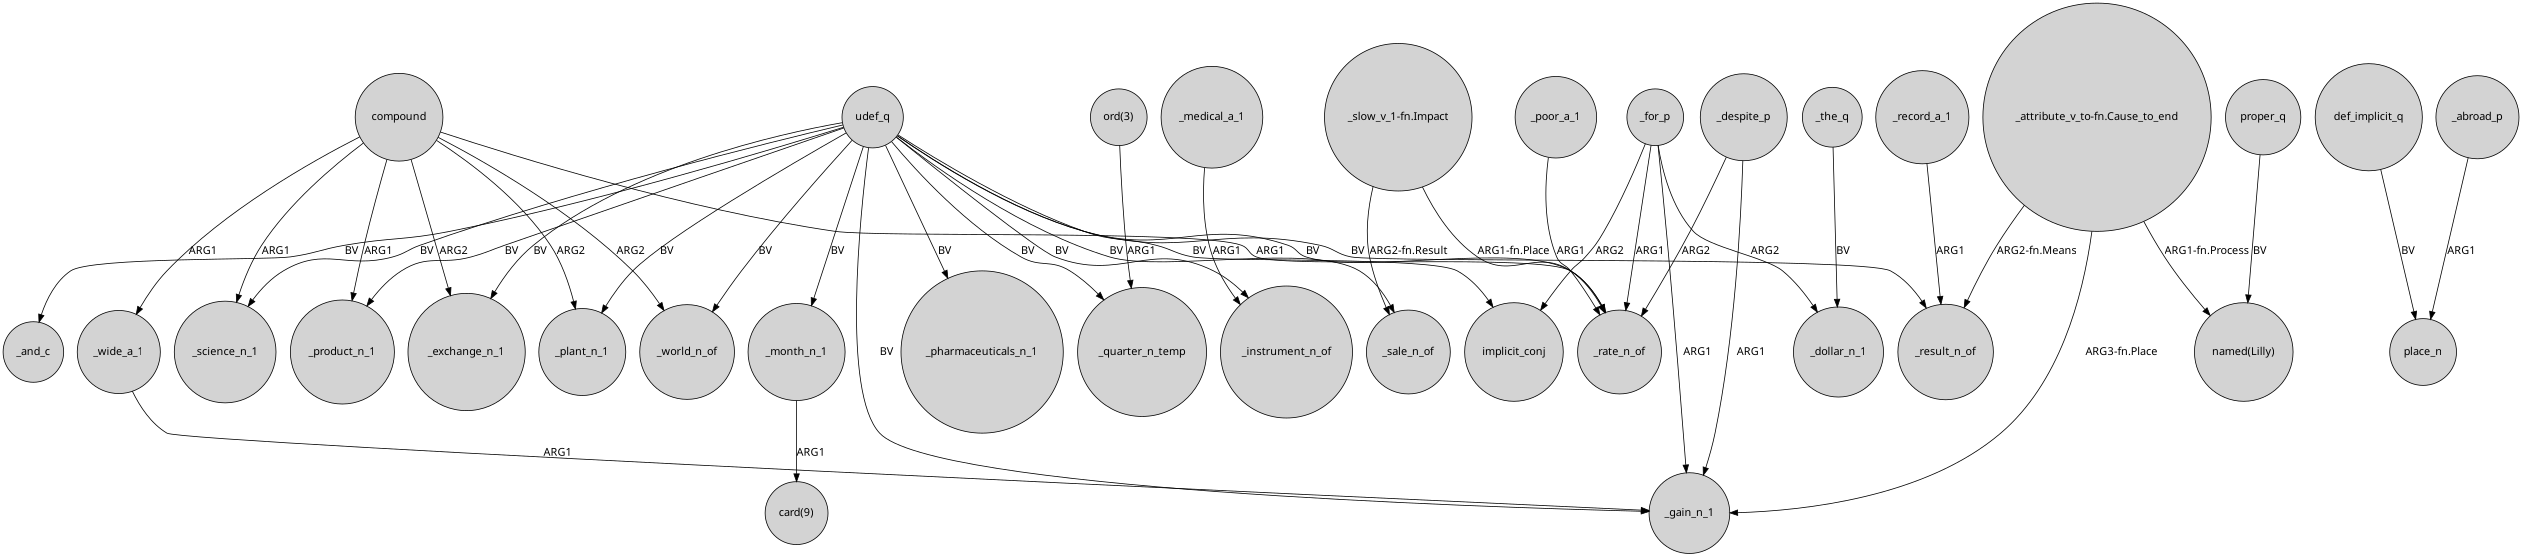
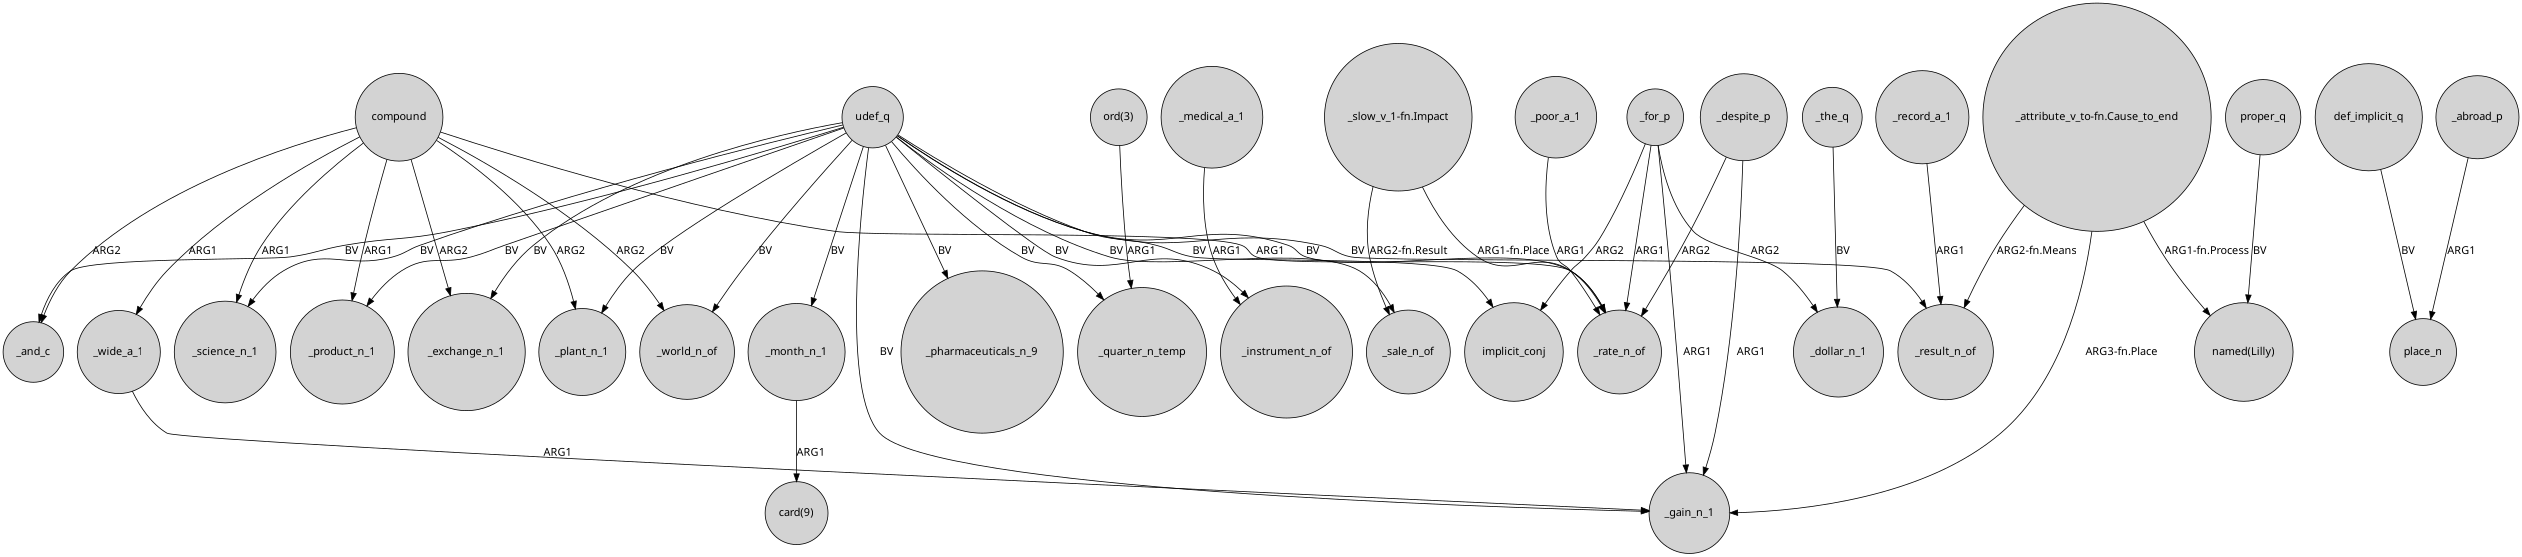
none -> (181, 193)
(982, 352) -> (982, 352)
